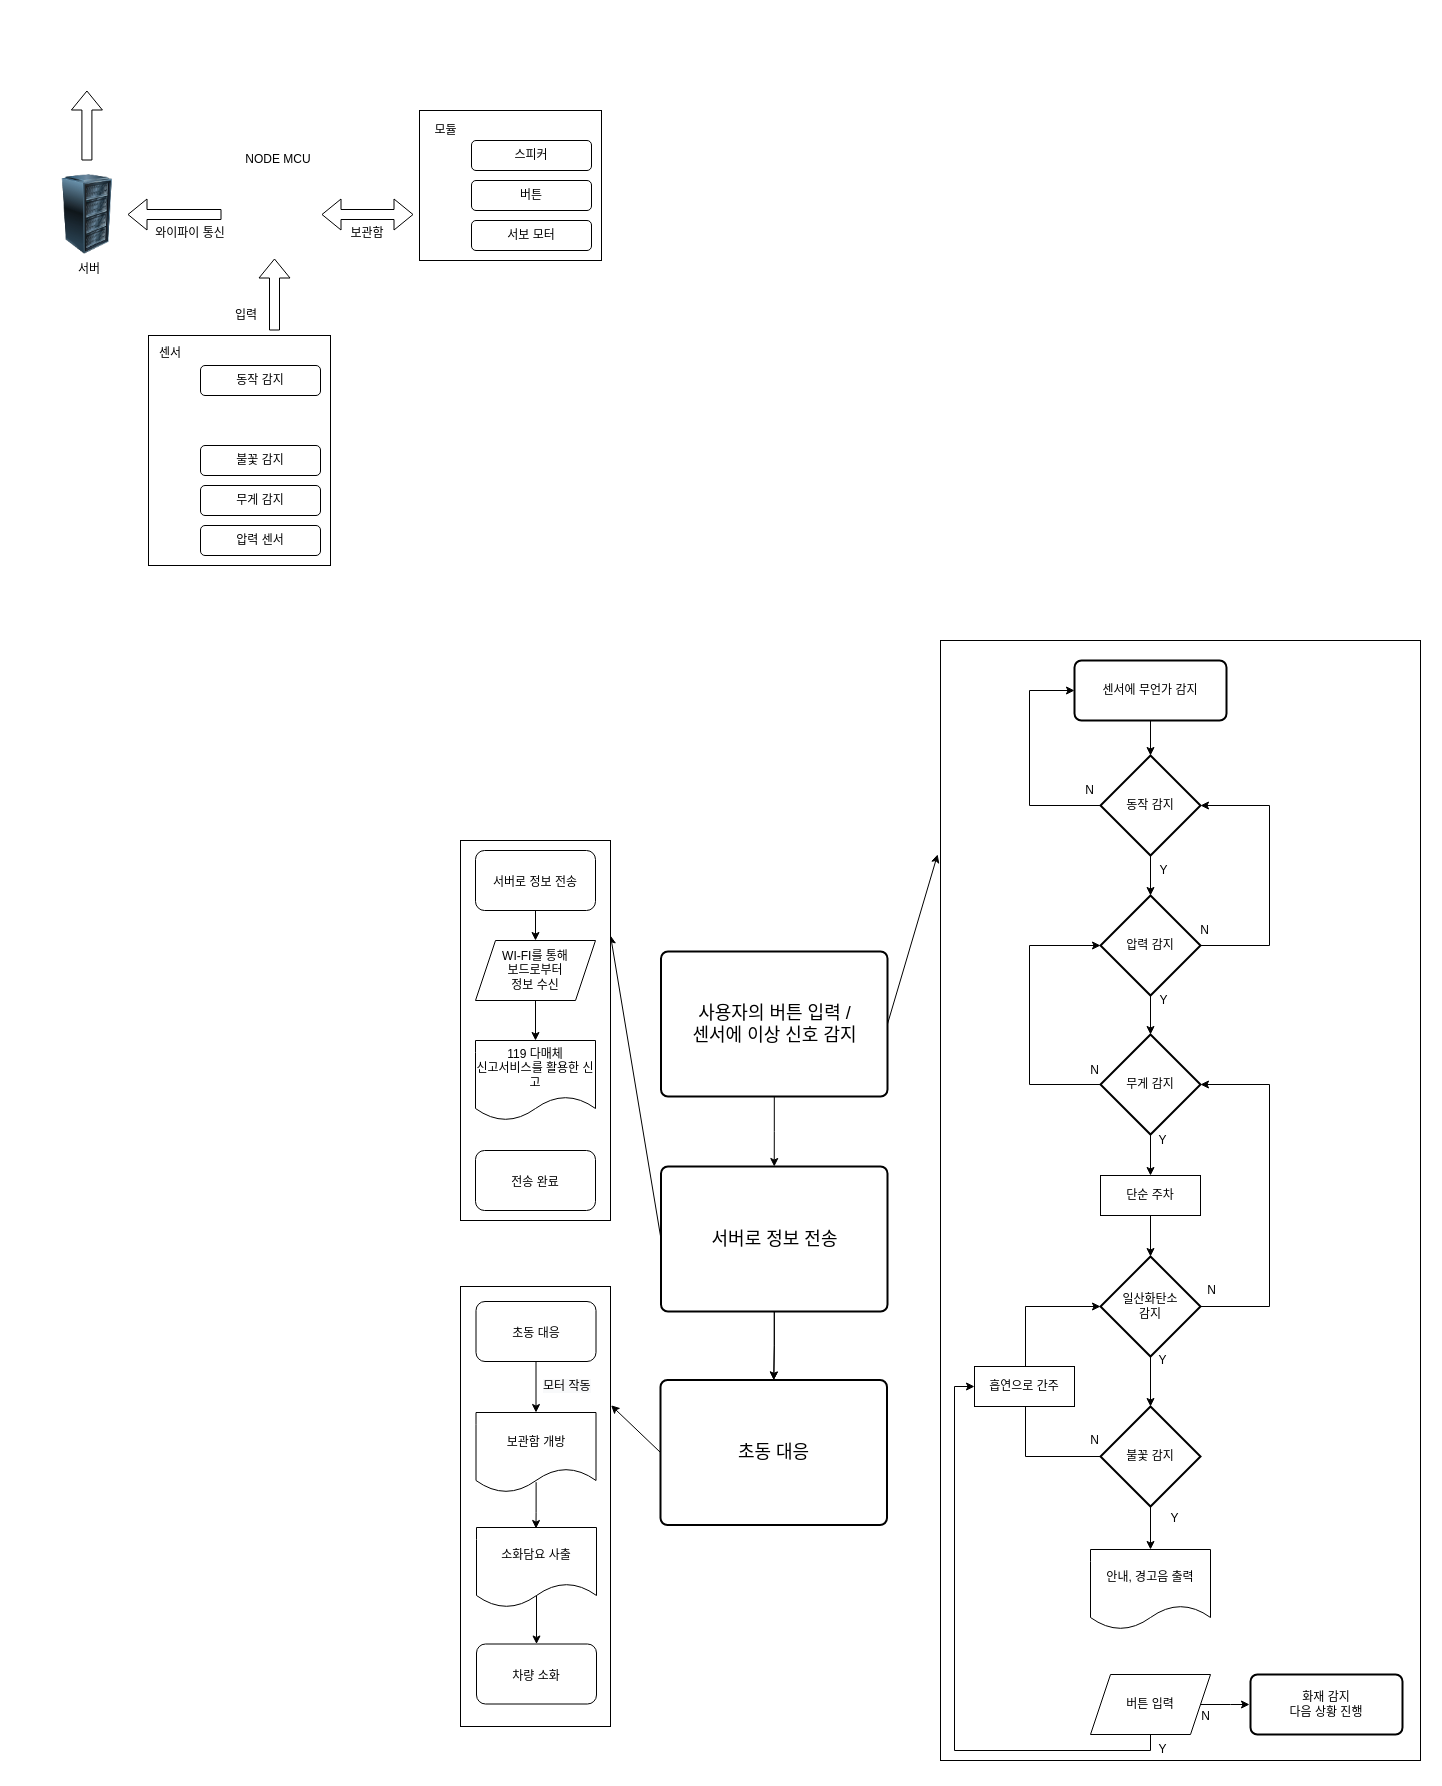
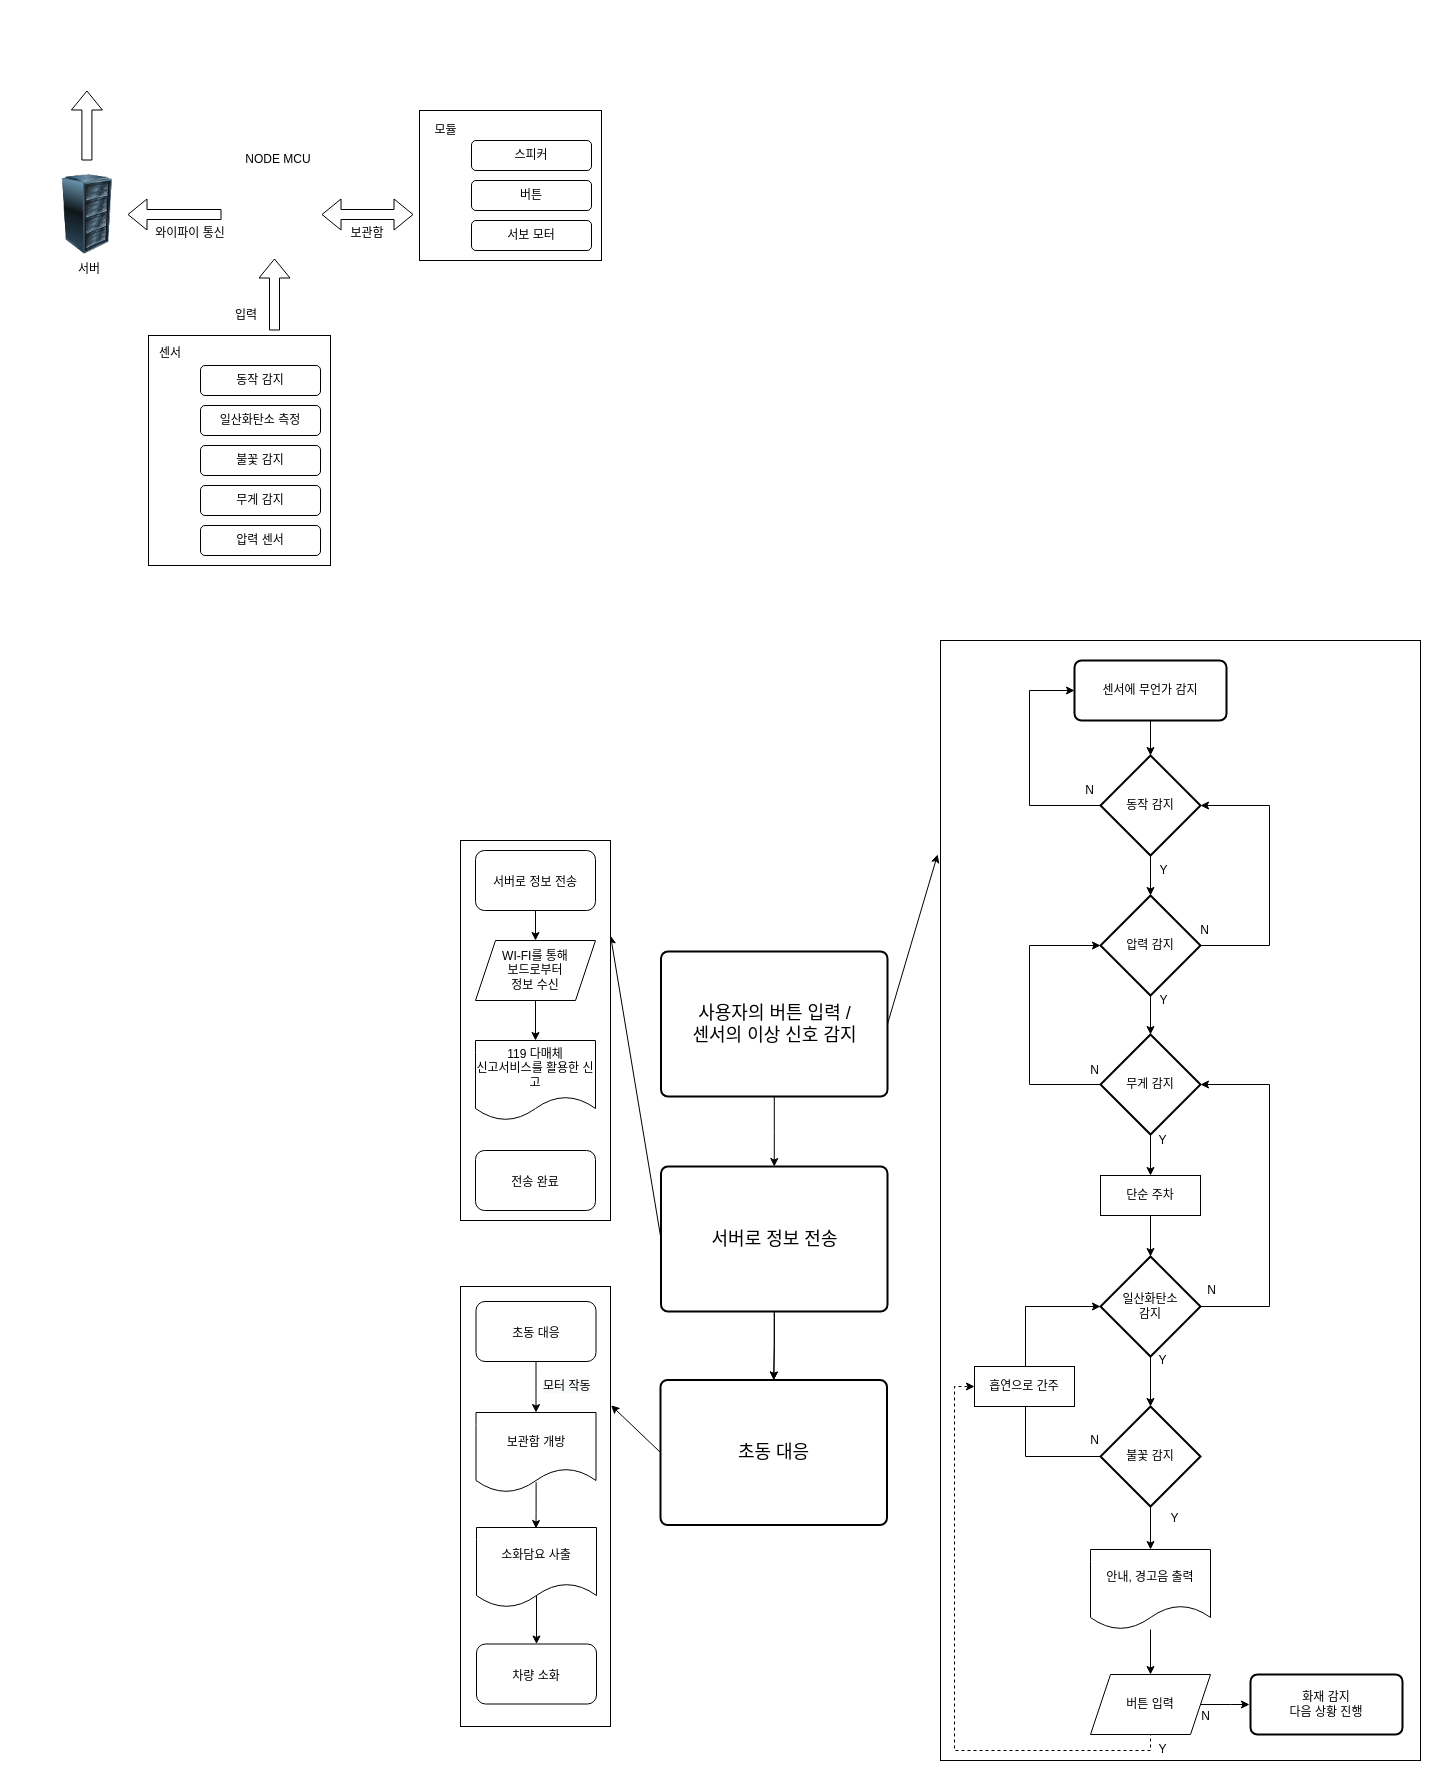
none -> (261, 421)
(775, 1025) -> (775, 1025)
none -> (1151, 1649)
(955, 1670) -> (955, 1670)
